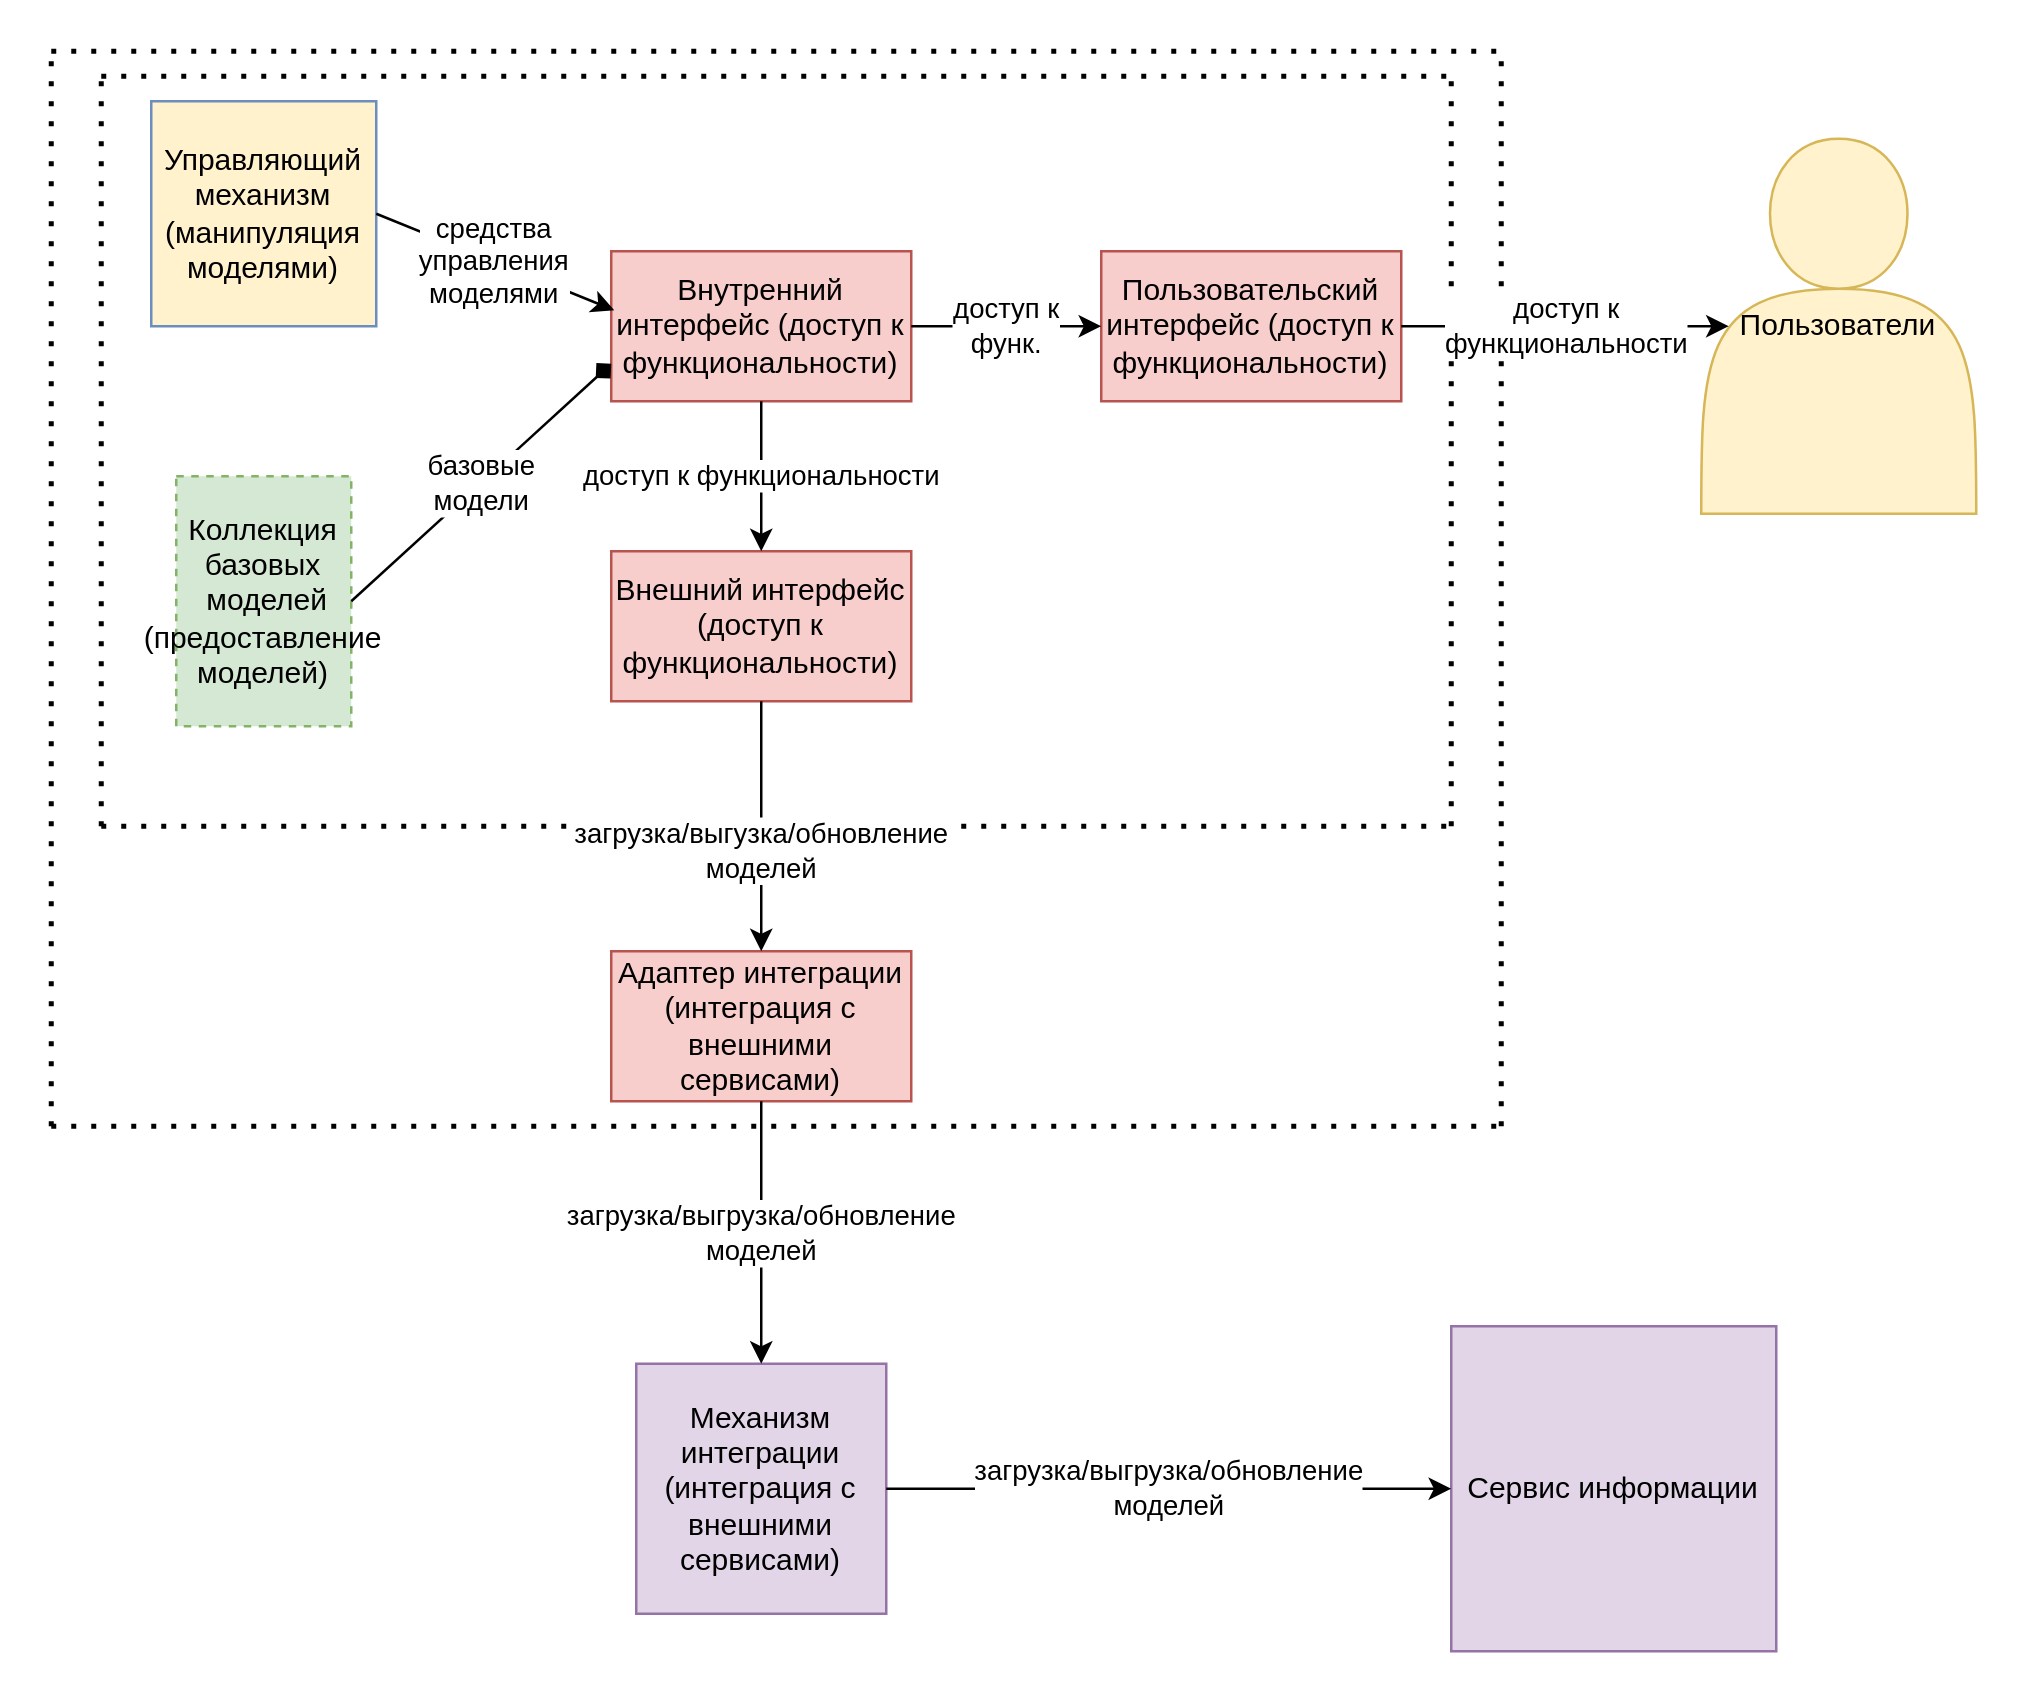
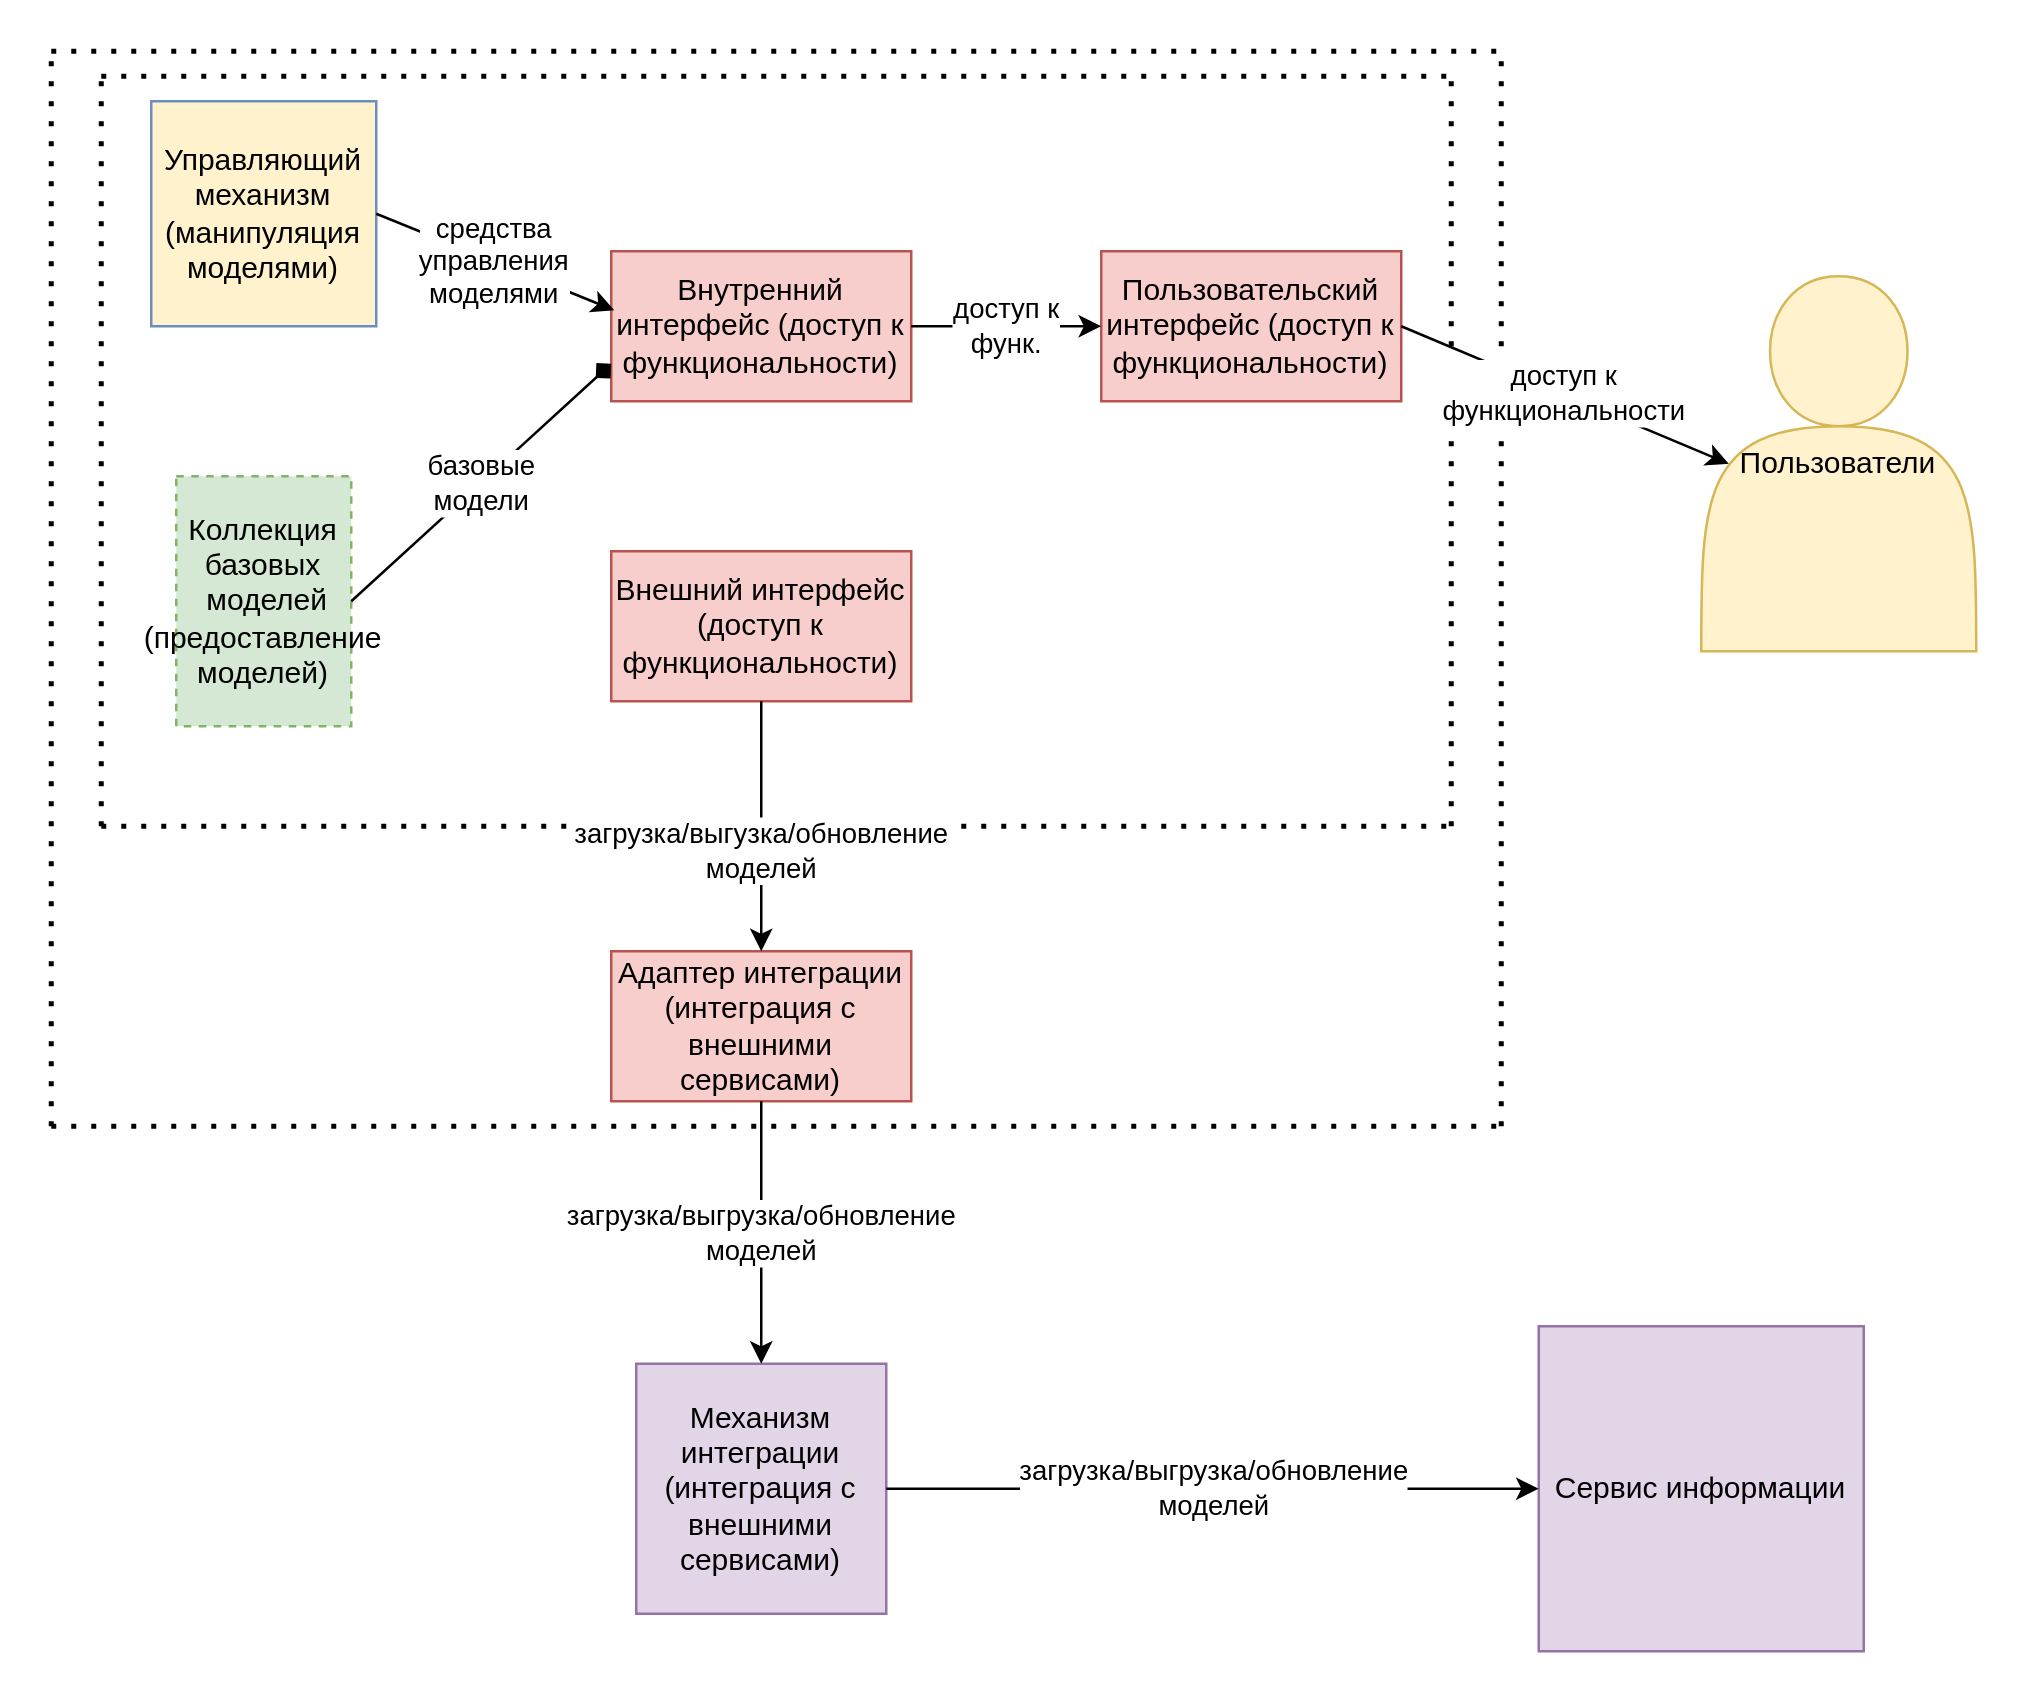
(1839, 326) -> (1839, 464)
(761, 468) -> none
(1614, 1489) -> (1701, 1489)
